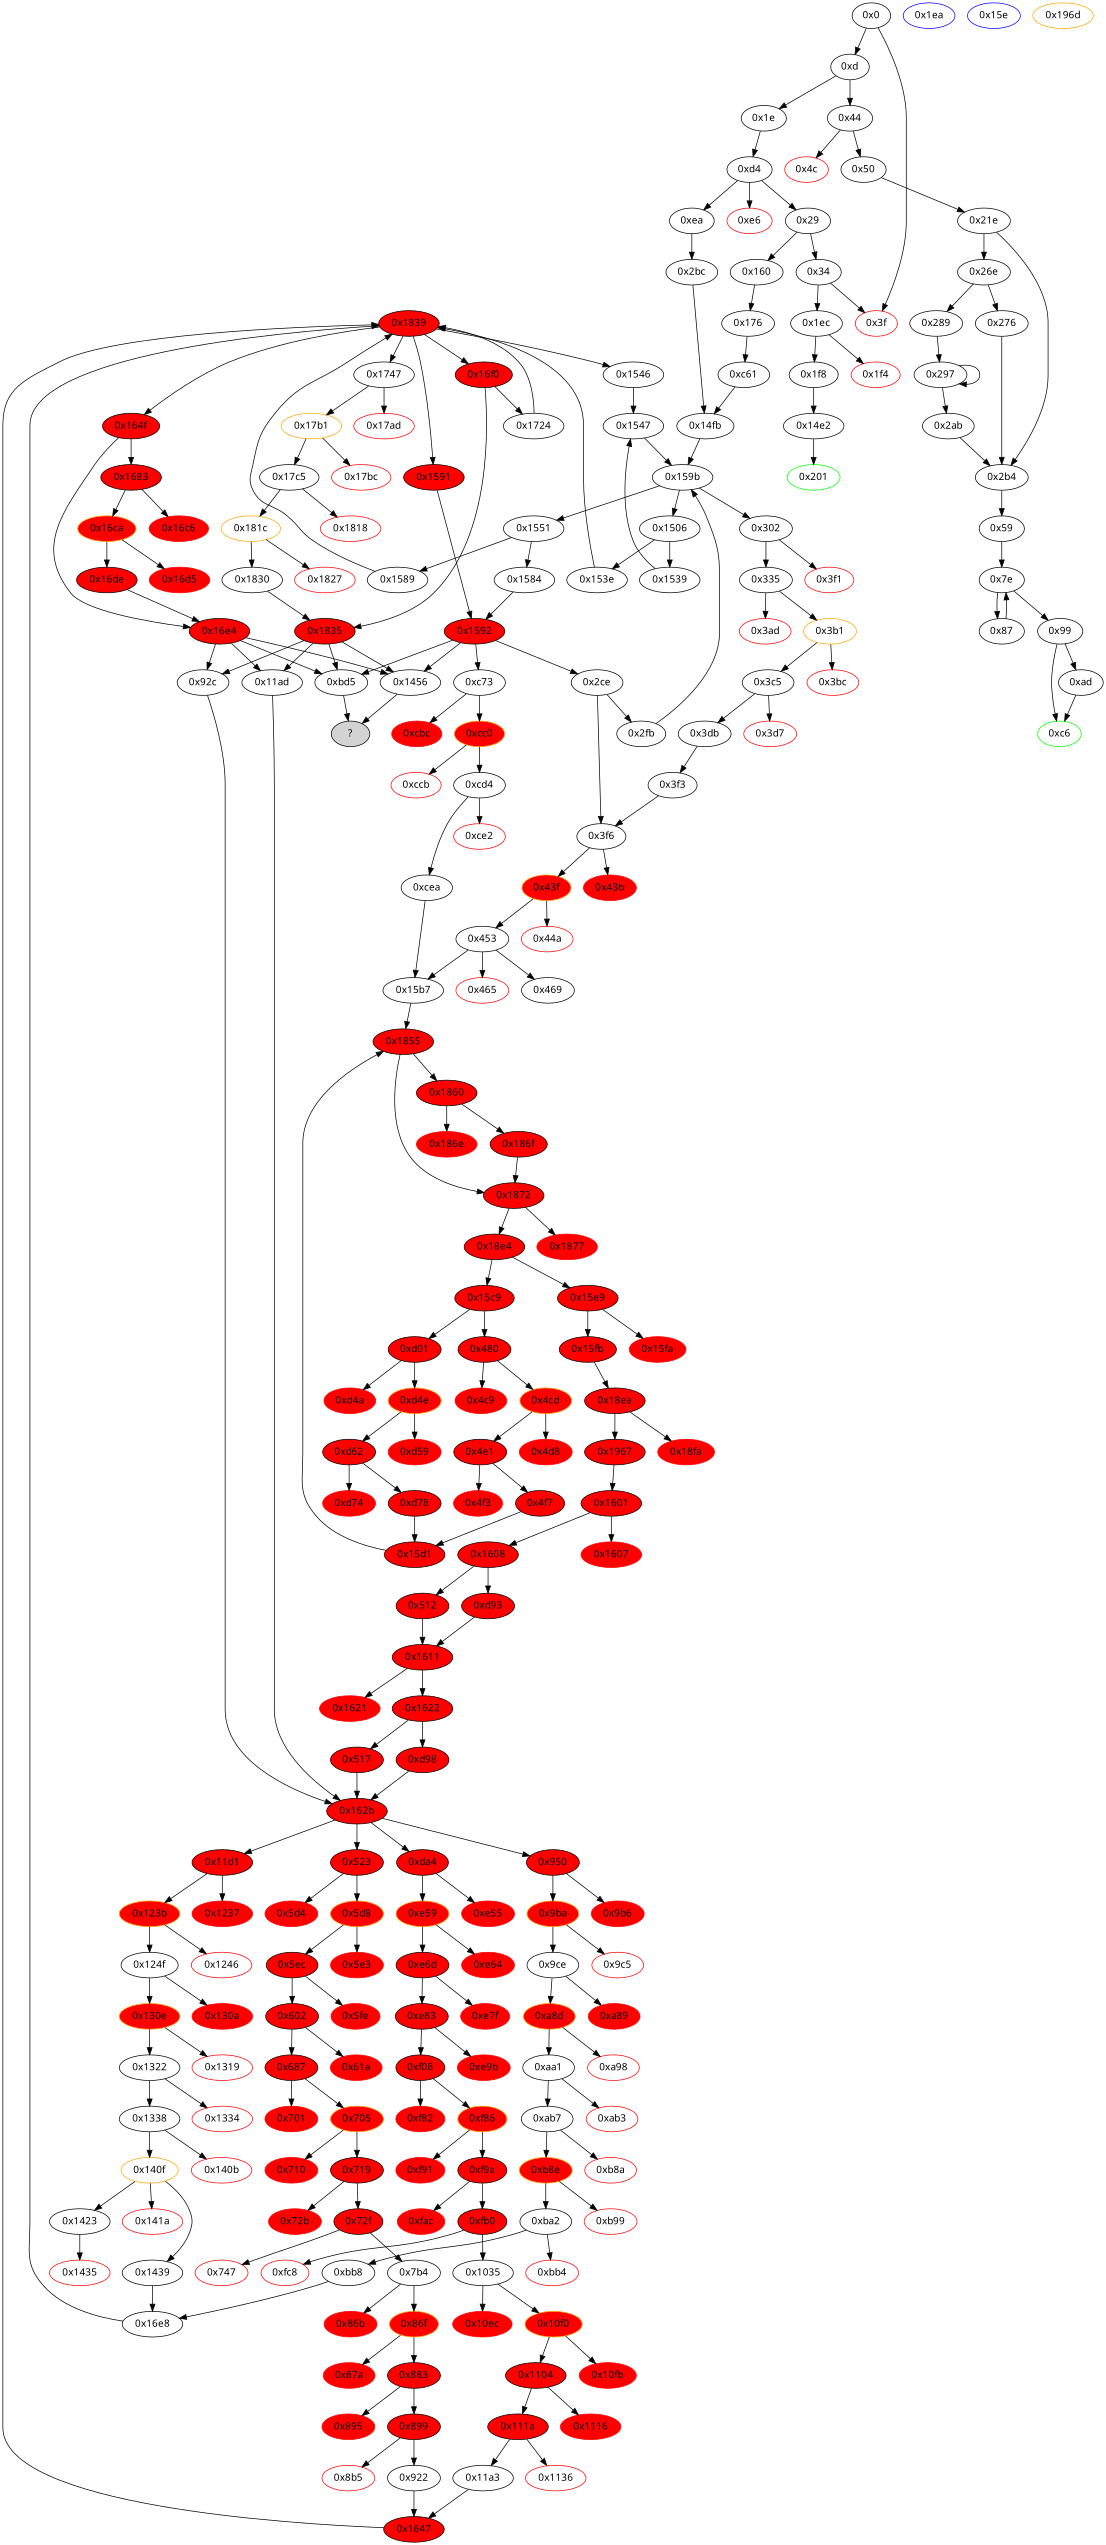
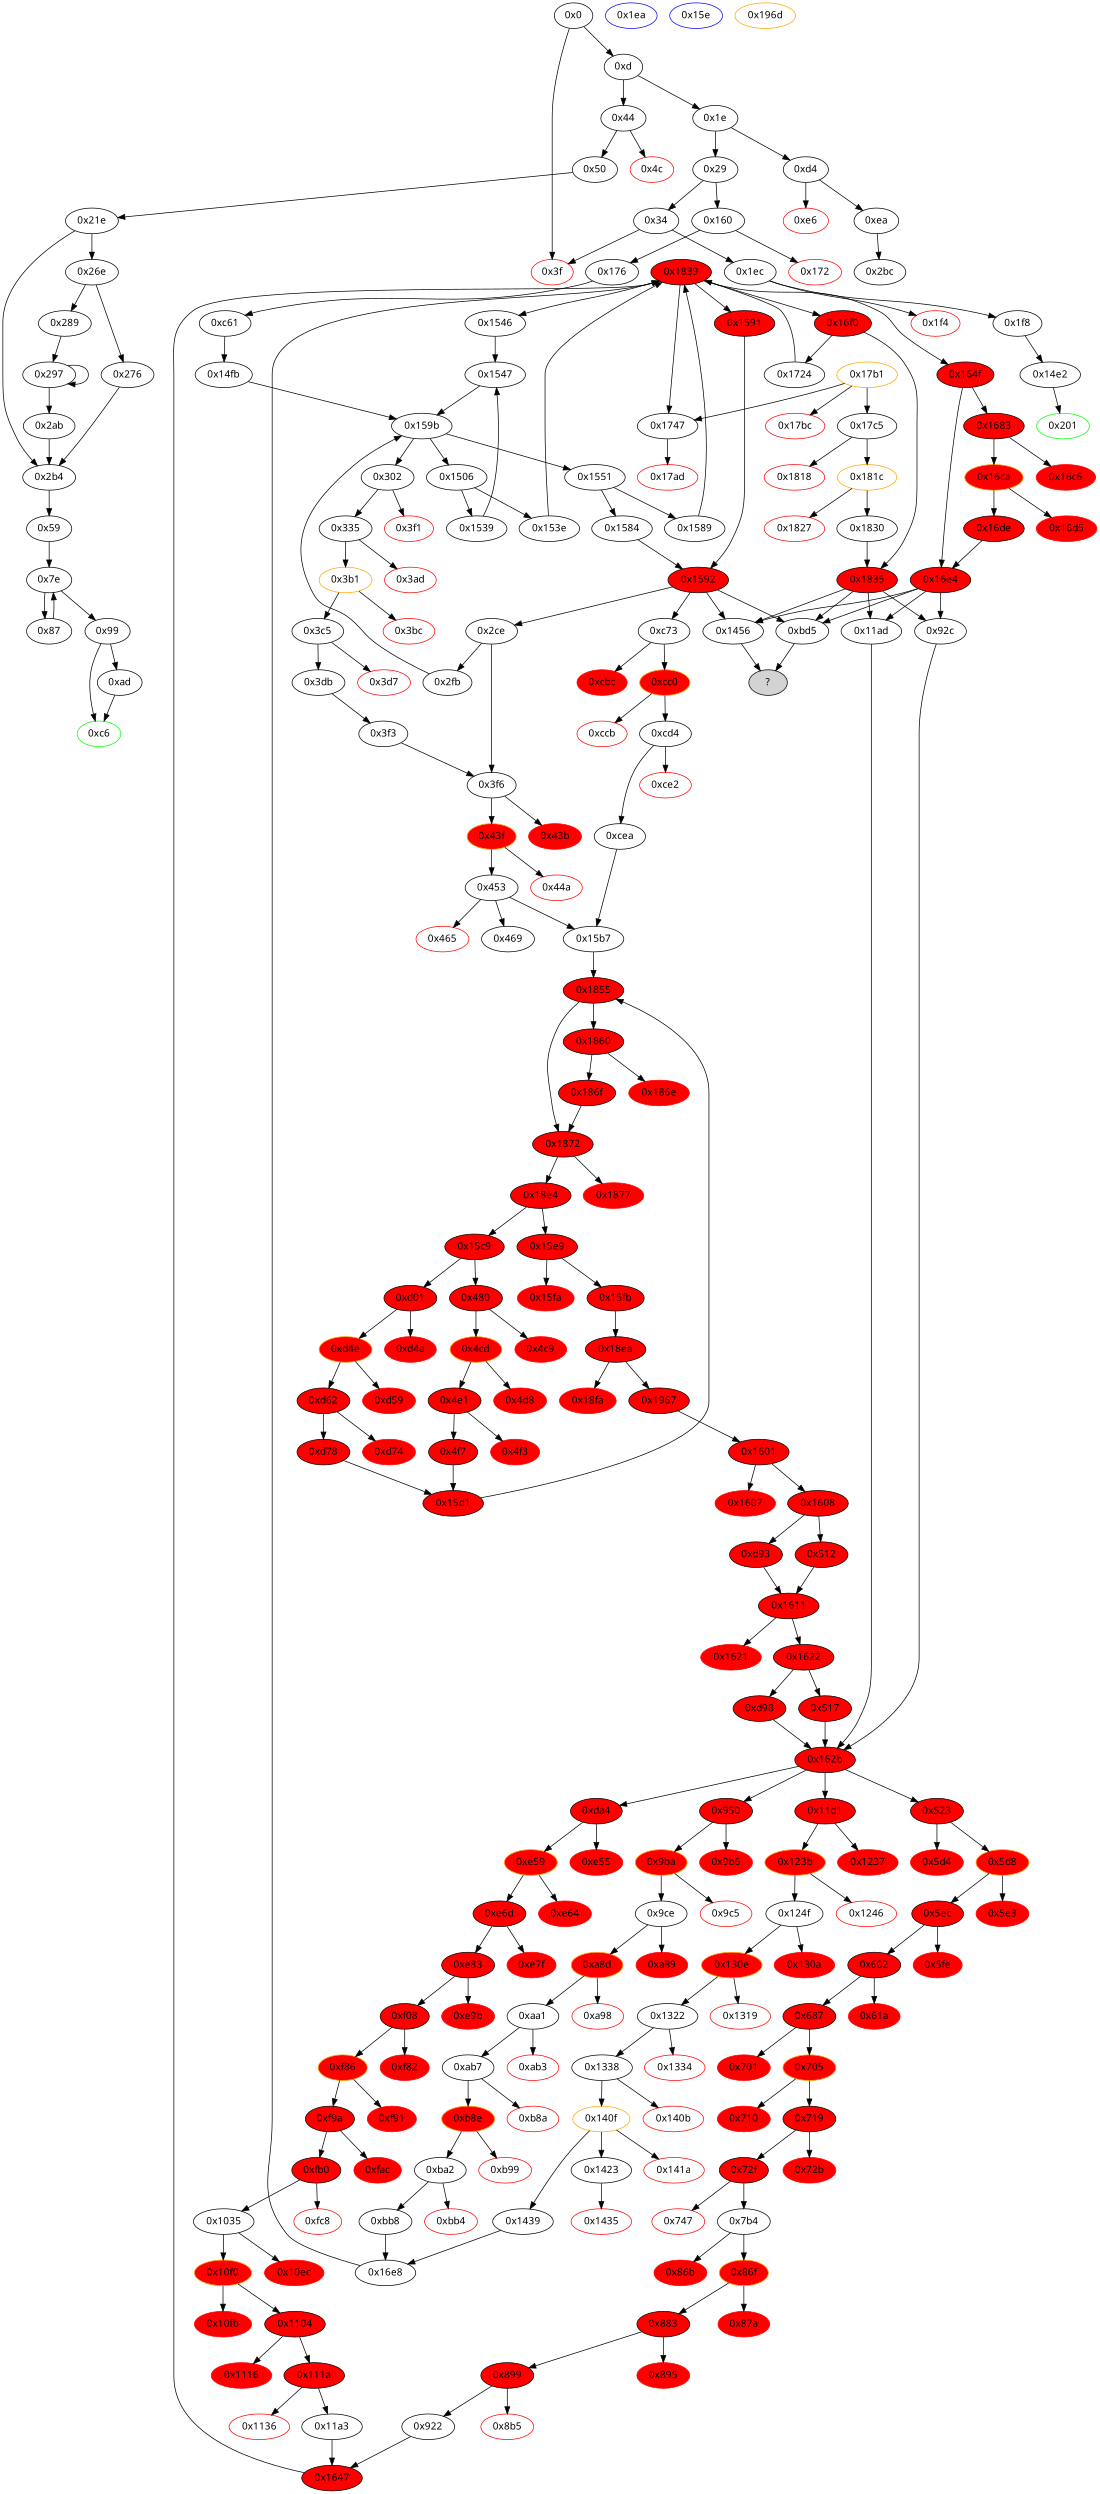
(776, 193) -> (715, 140)
none -> (815, 272)
(698, 345) -> none
(351, 398) -> (773, 402)
